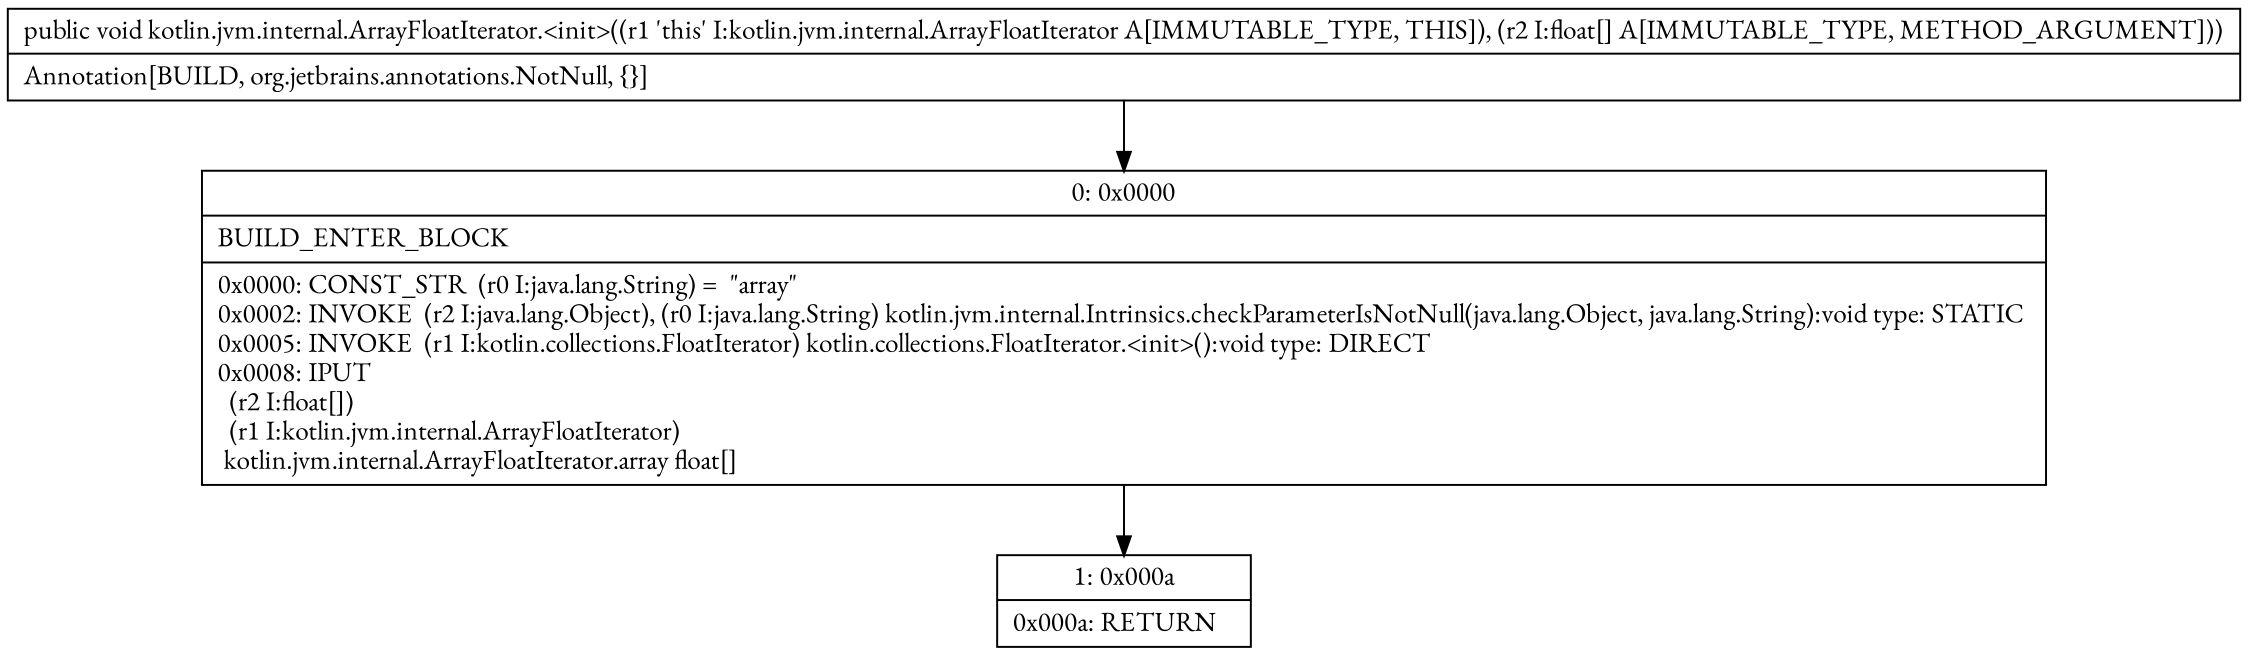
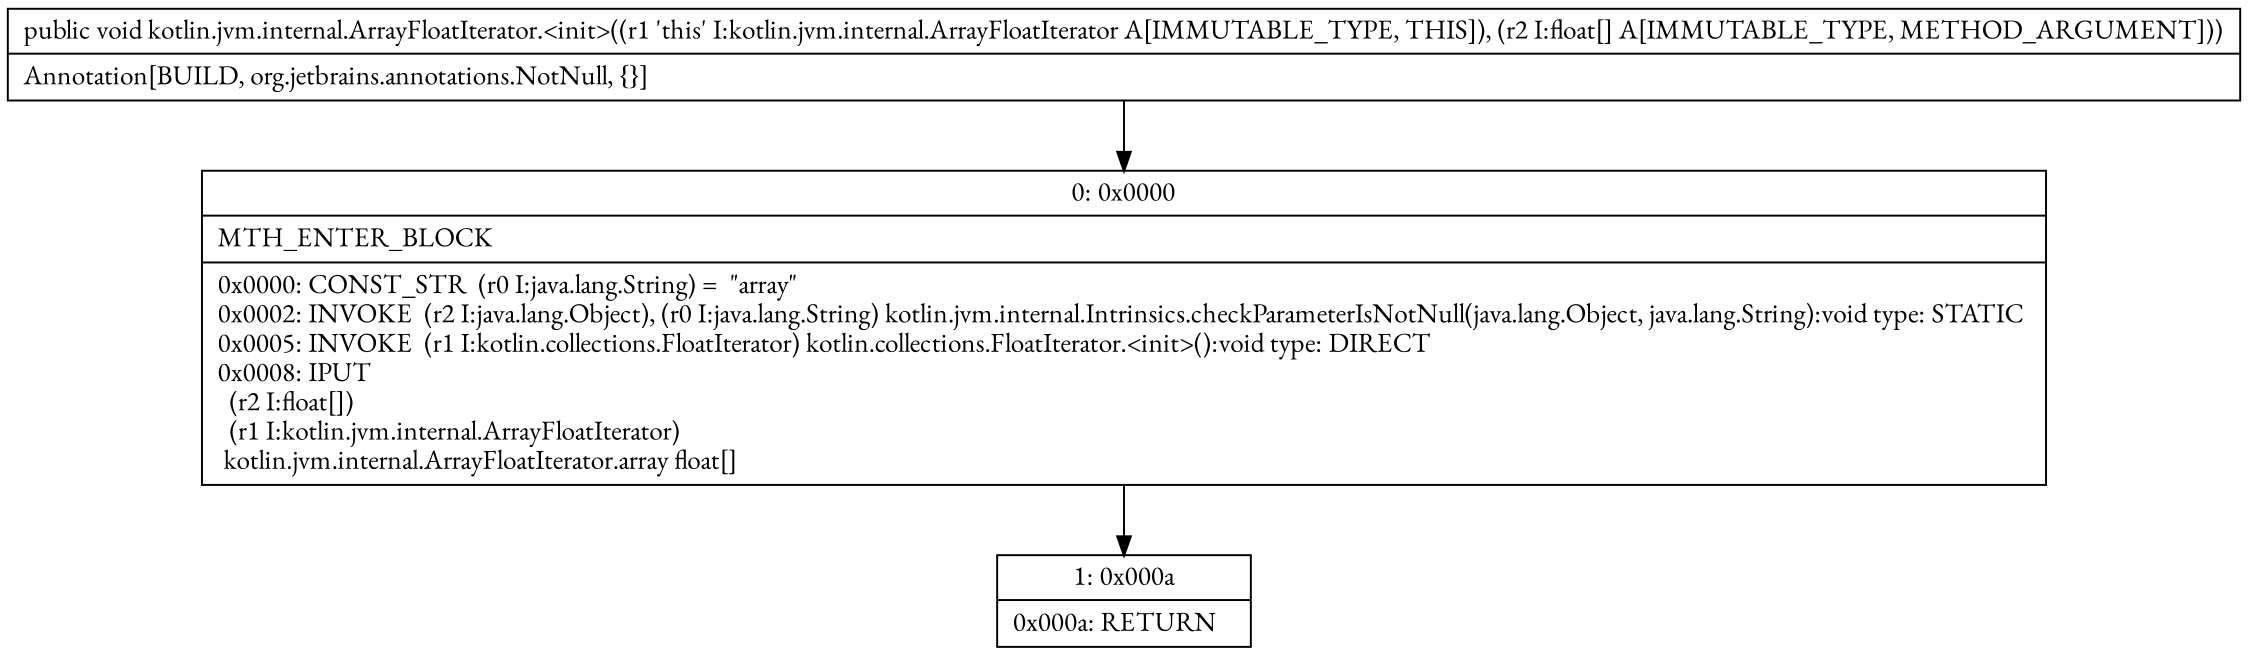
(364, 238) -> (356, 238)
